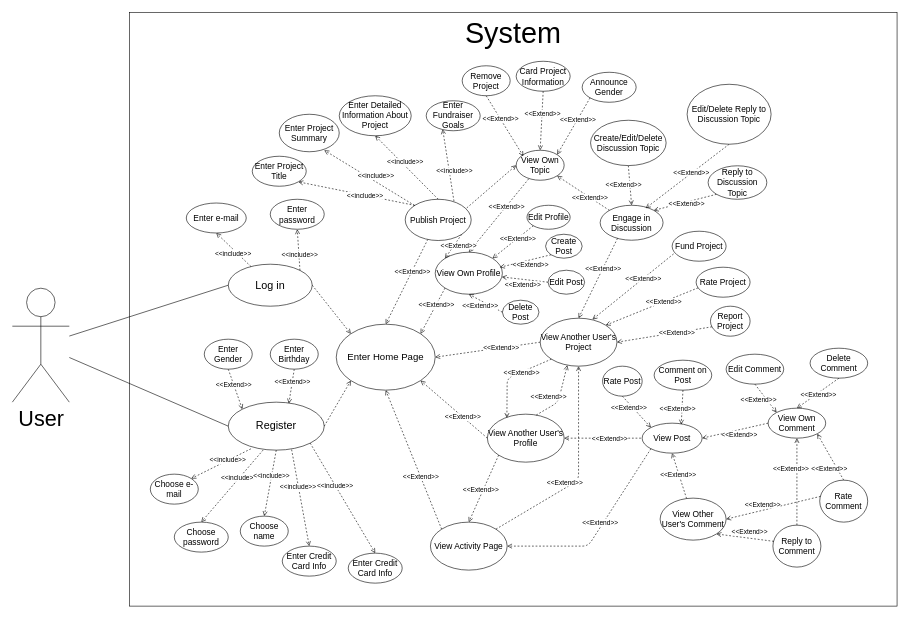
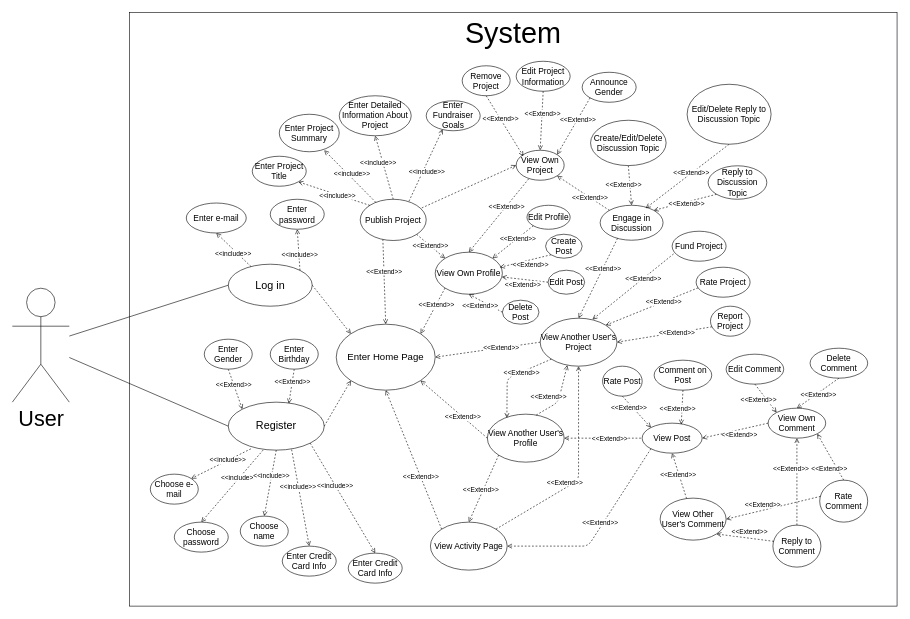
(543, 77) -> (543, 77)
(540, 165) -> (540, 165)
(438, 220) -> (393, 220)
